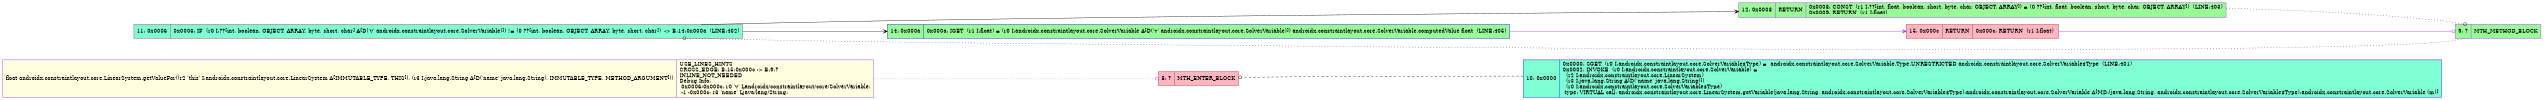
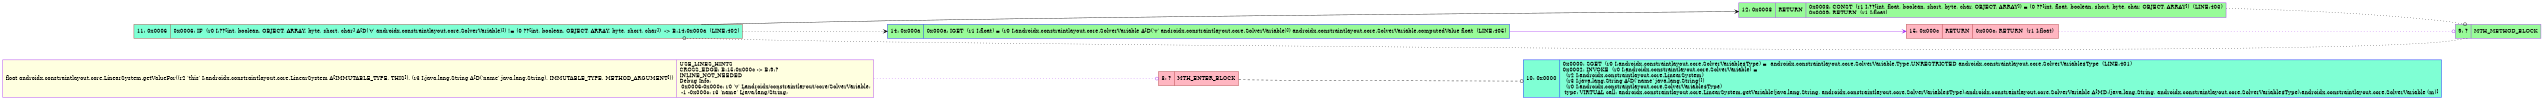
(813, 31) -> (813, 31)
(2255, 31) -> (2255, 31)
(1382, 76) -> (1379, 81)
